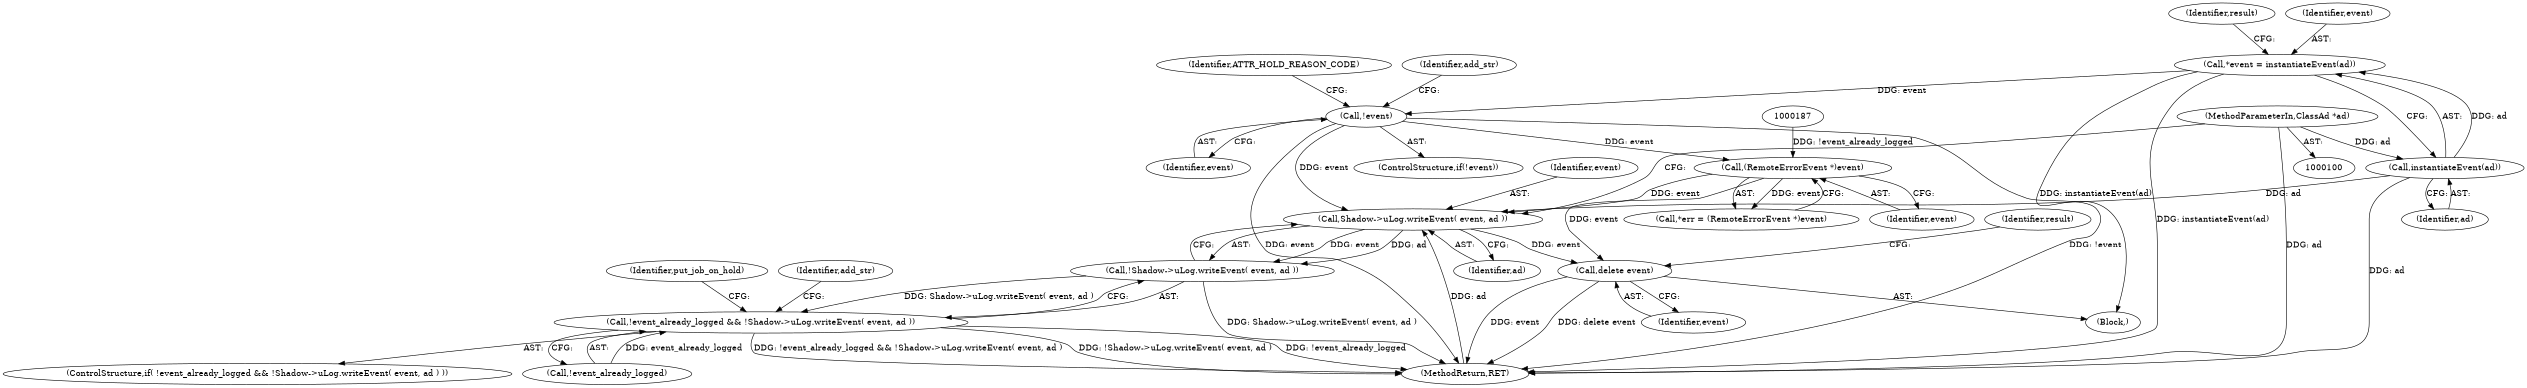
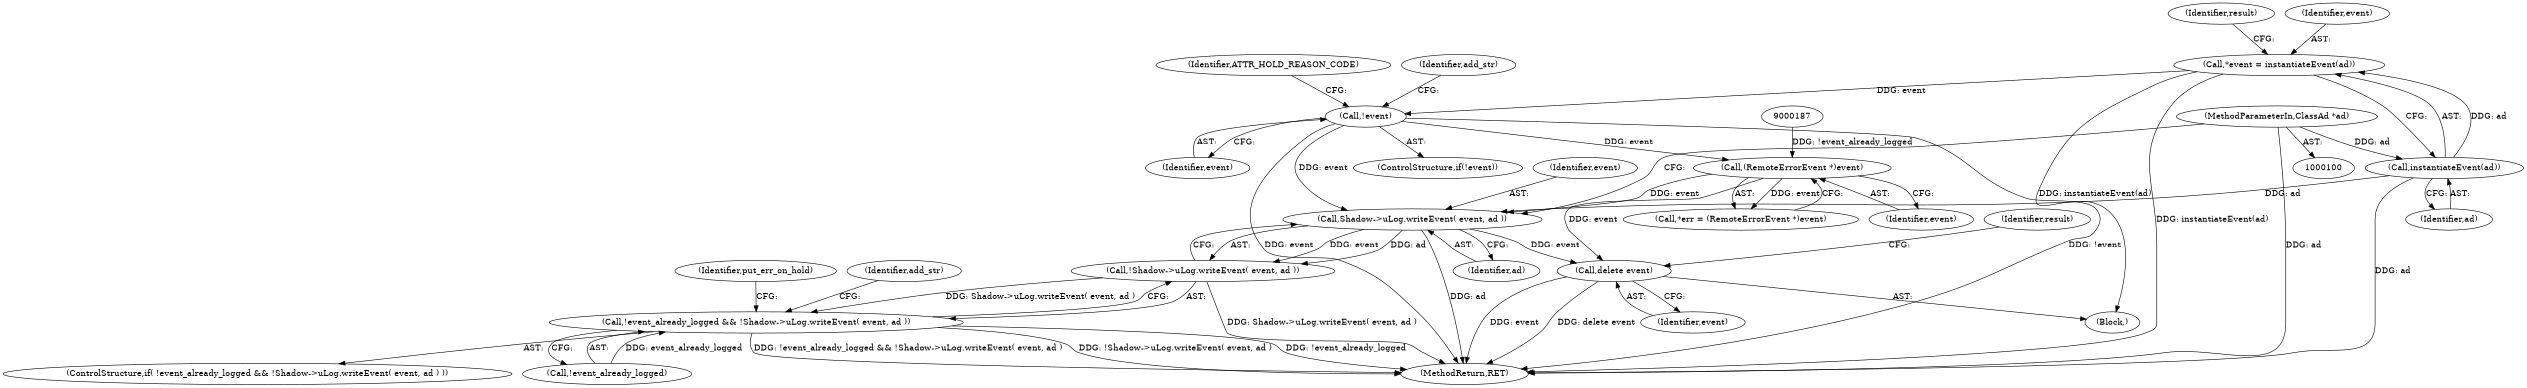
(1793, 117) -> (1792, 117)
(687, 271) -> (756, 271)
(1450, 298) -> (1448, 292)
